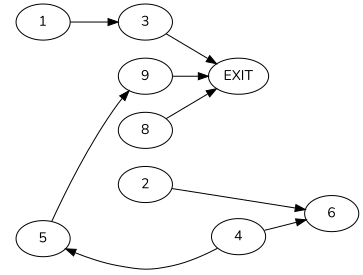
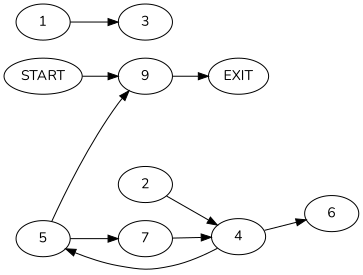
(187, 46) -> none
none -> (43, 76)
(145, 130) -> none
(234, 198) -> (188, 208)
none -> (145, 239)
